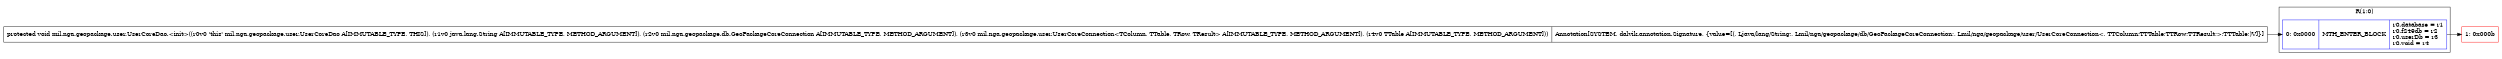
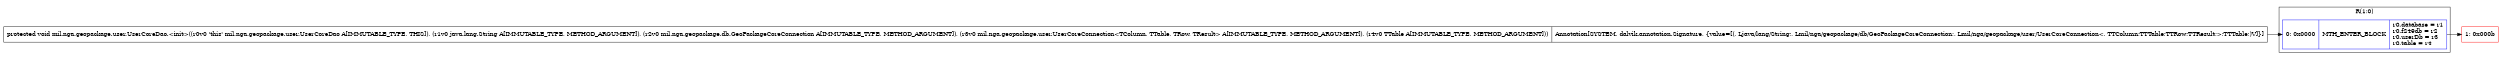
(2411, 44) -> (2412, 44)
